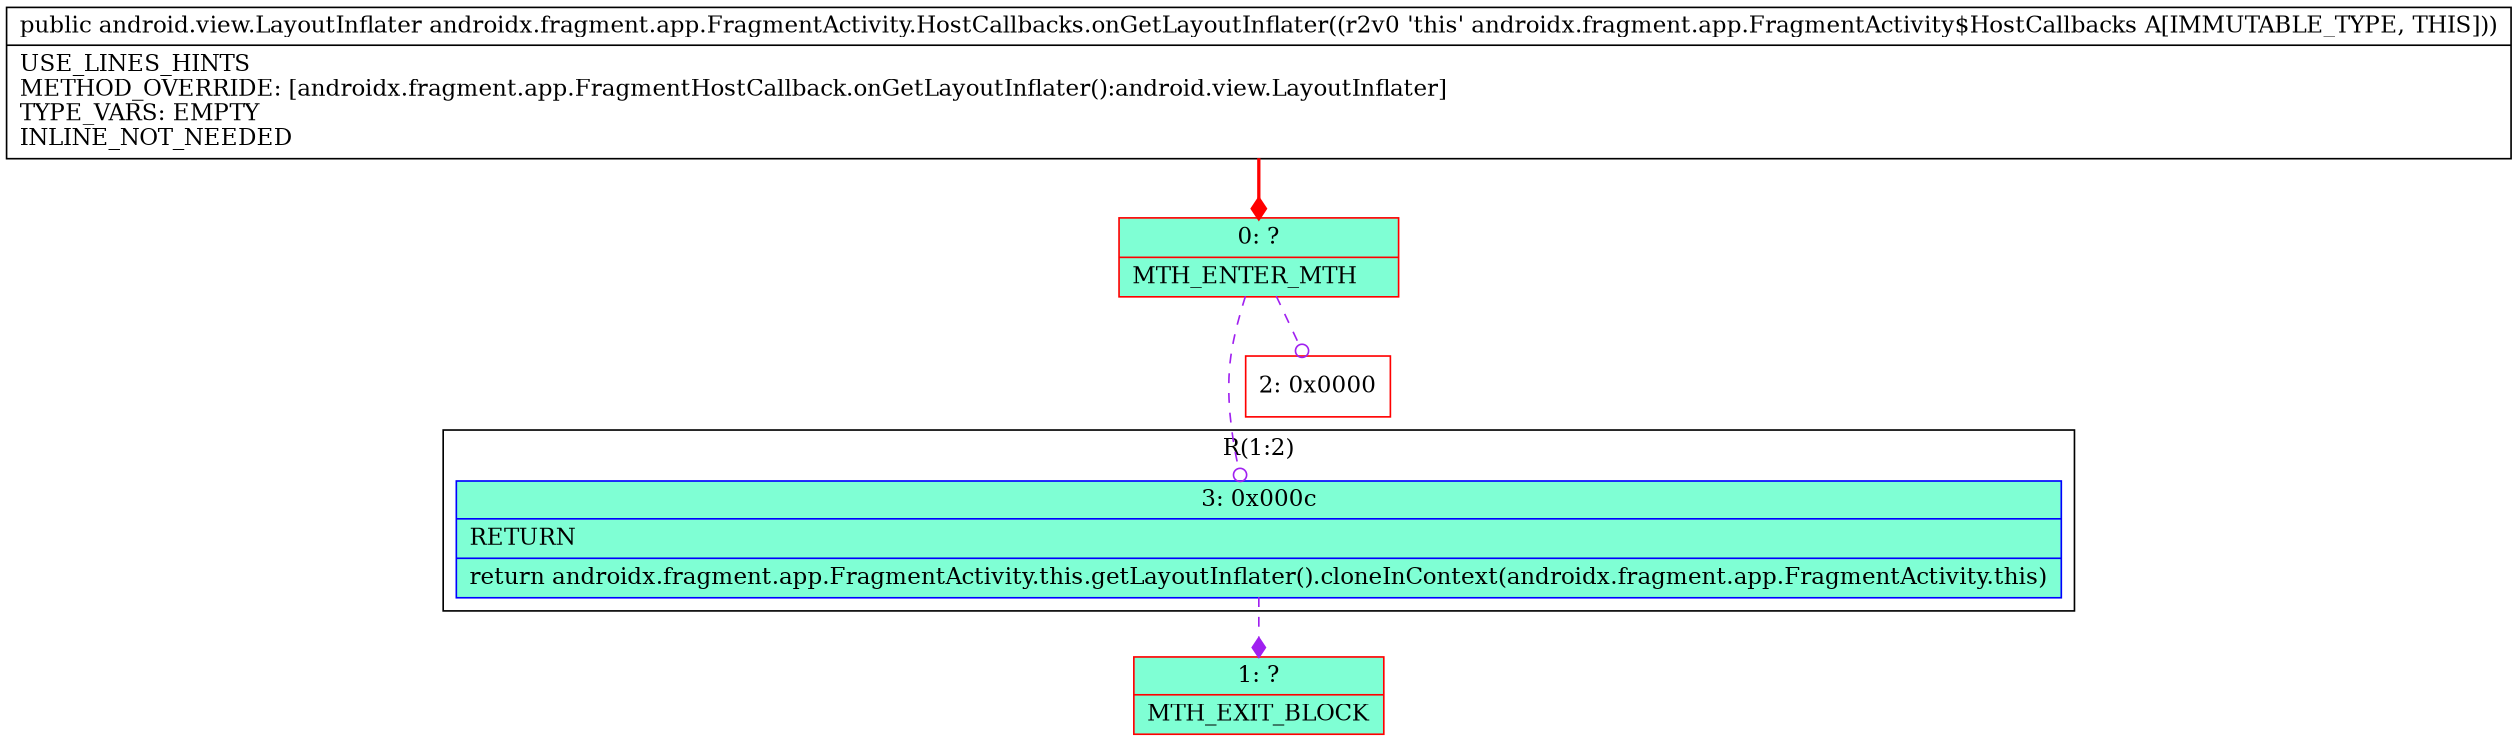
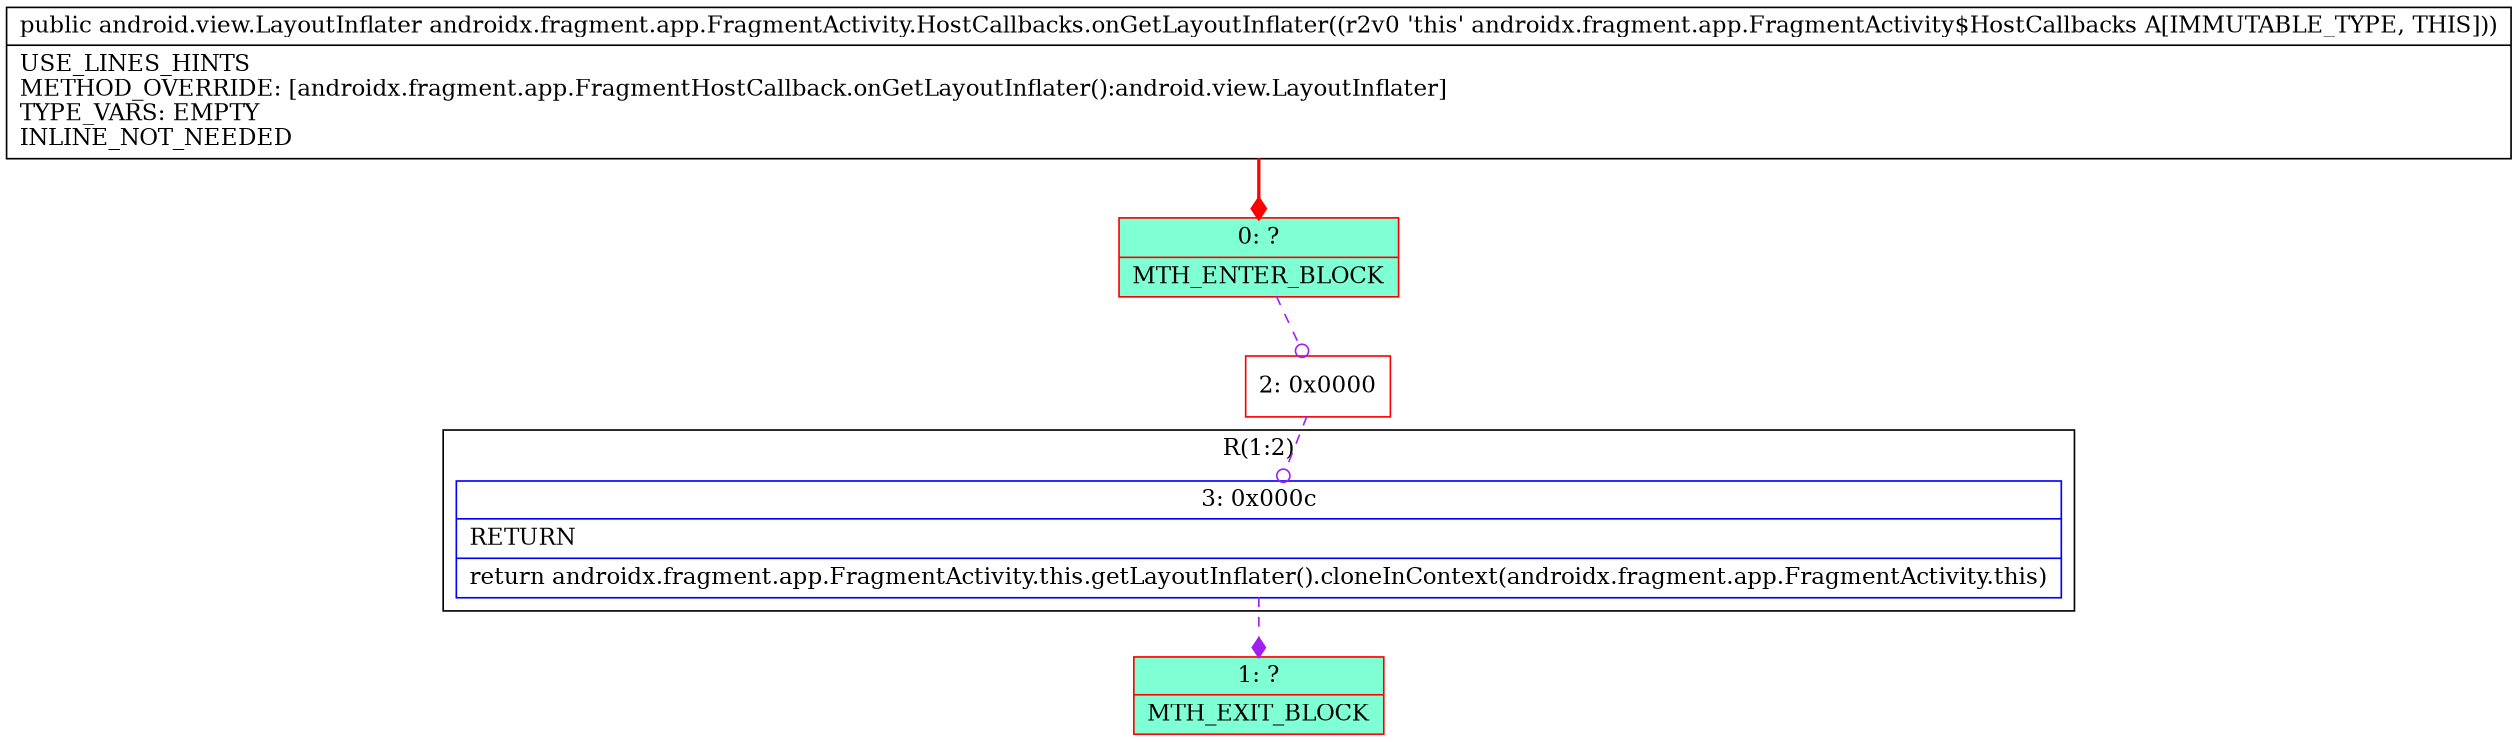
(1245, 276) -> (1259, 276)
(1229, 382) -> (1296, 443)
(1259, 539) -> (1259, 539)
